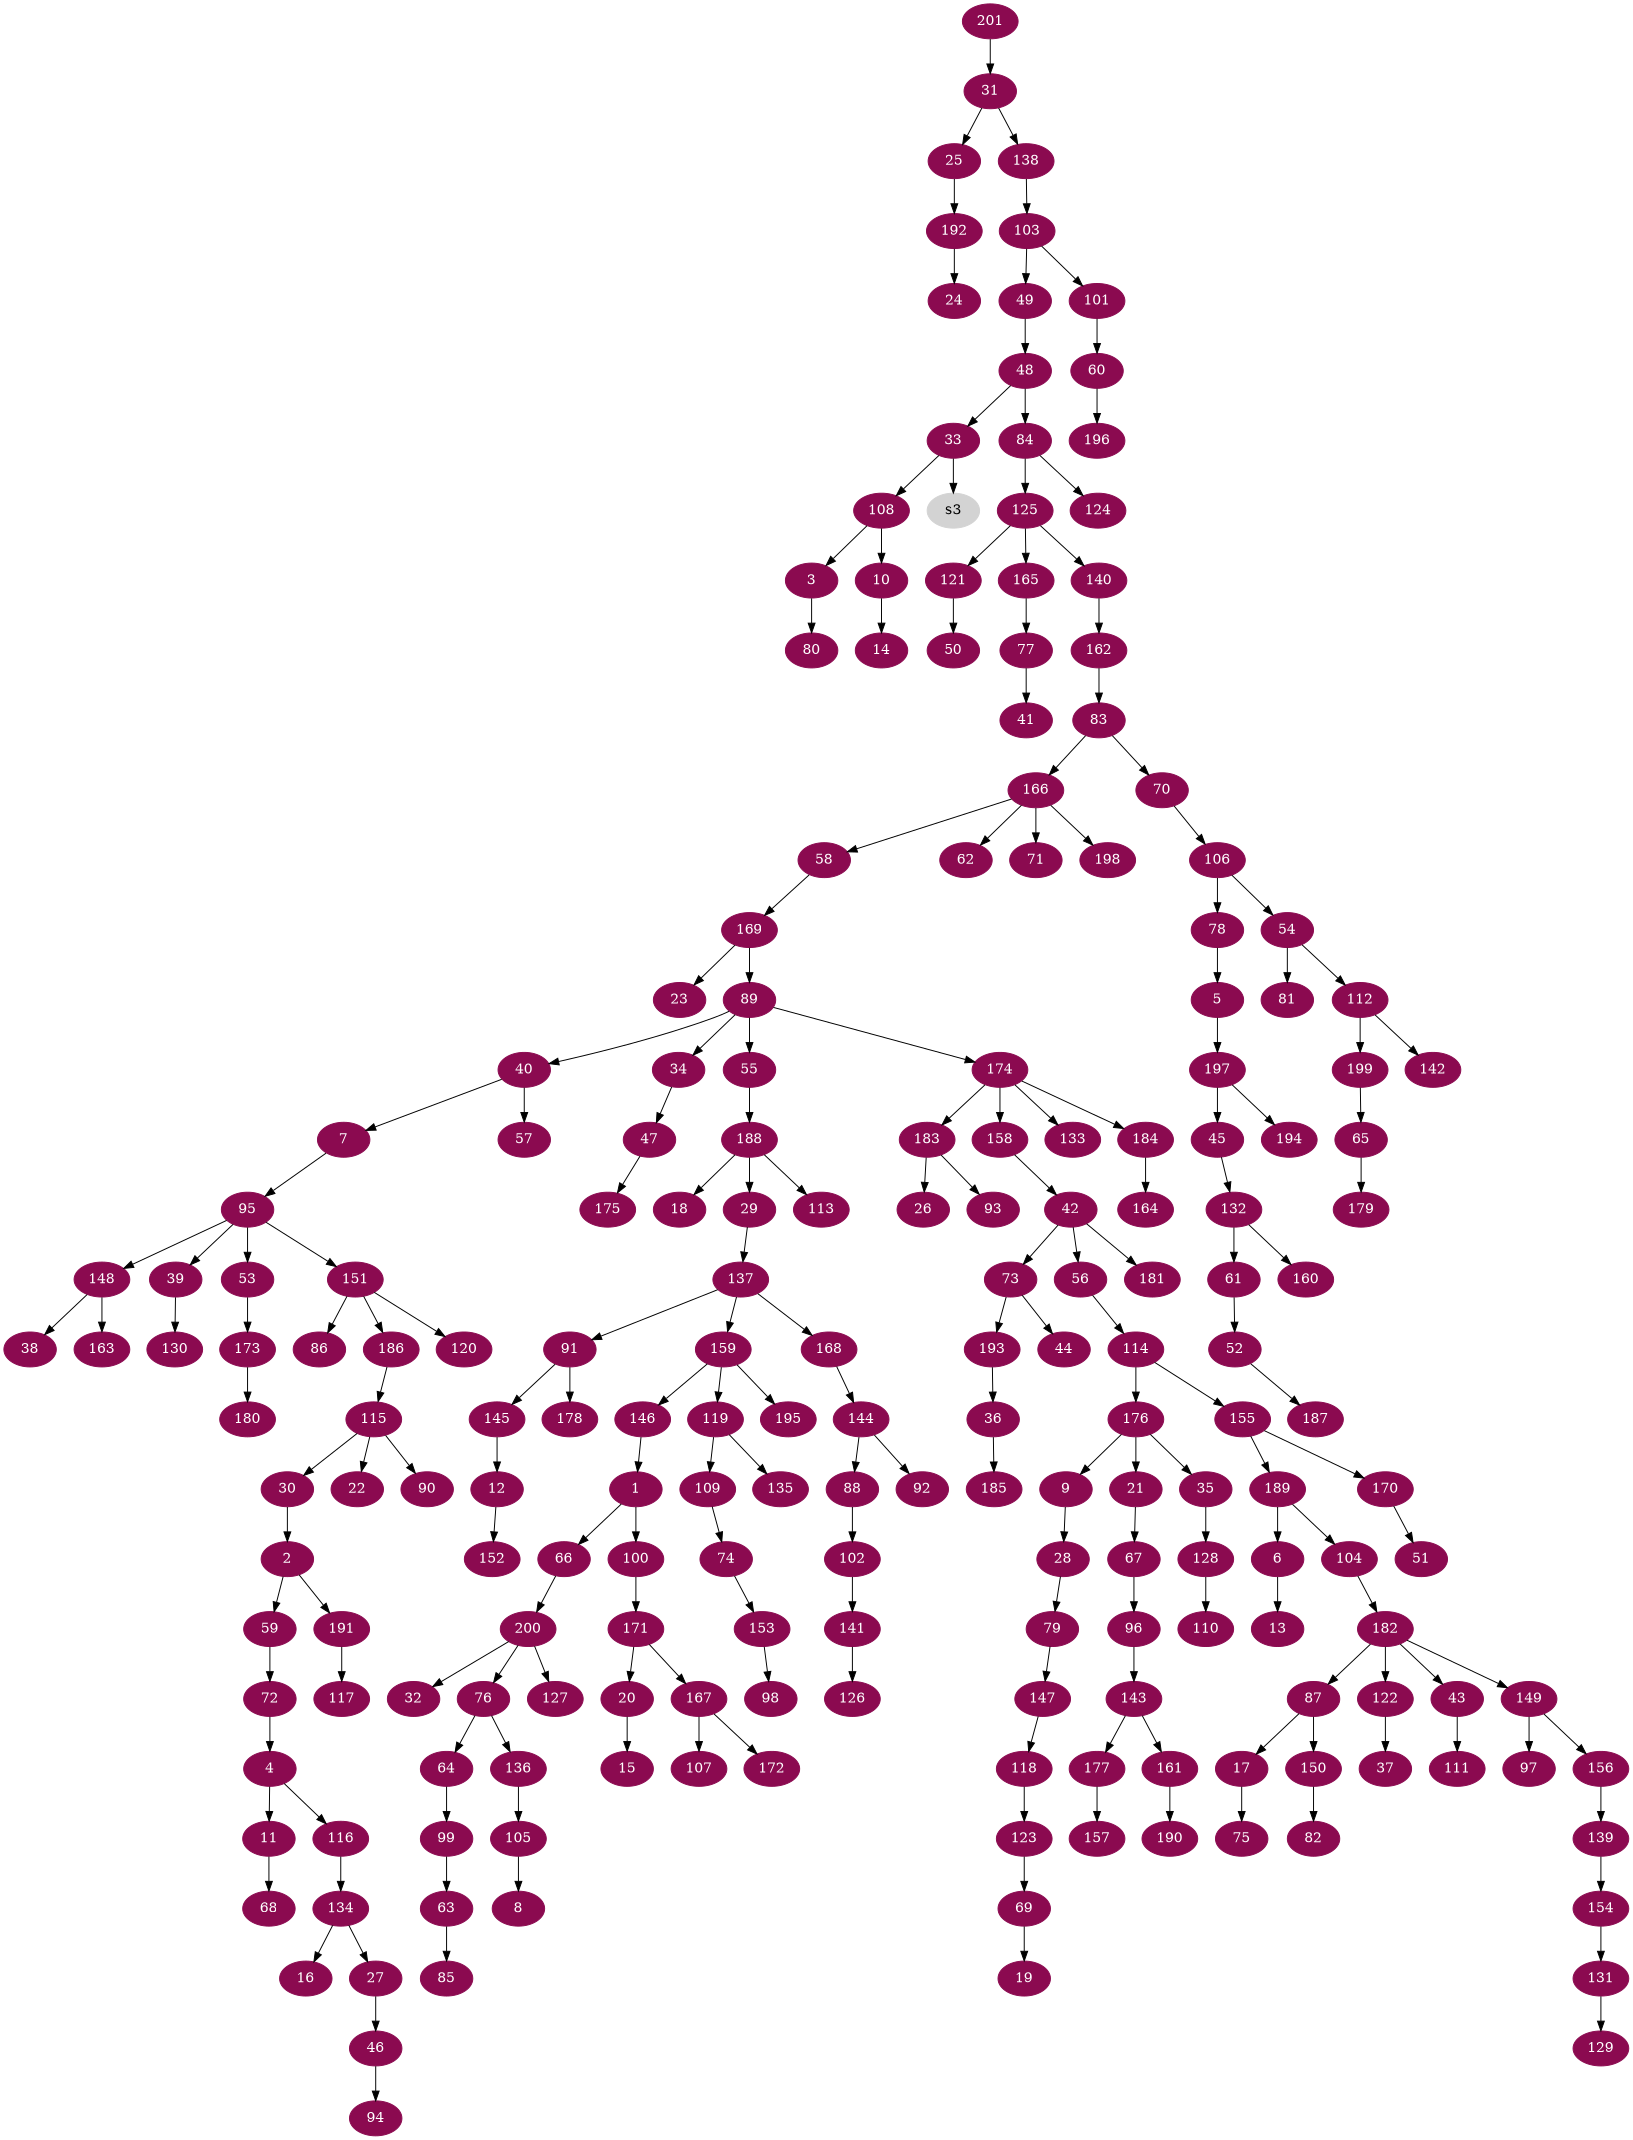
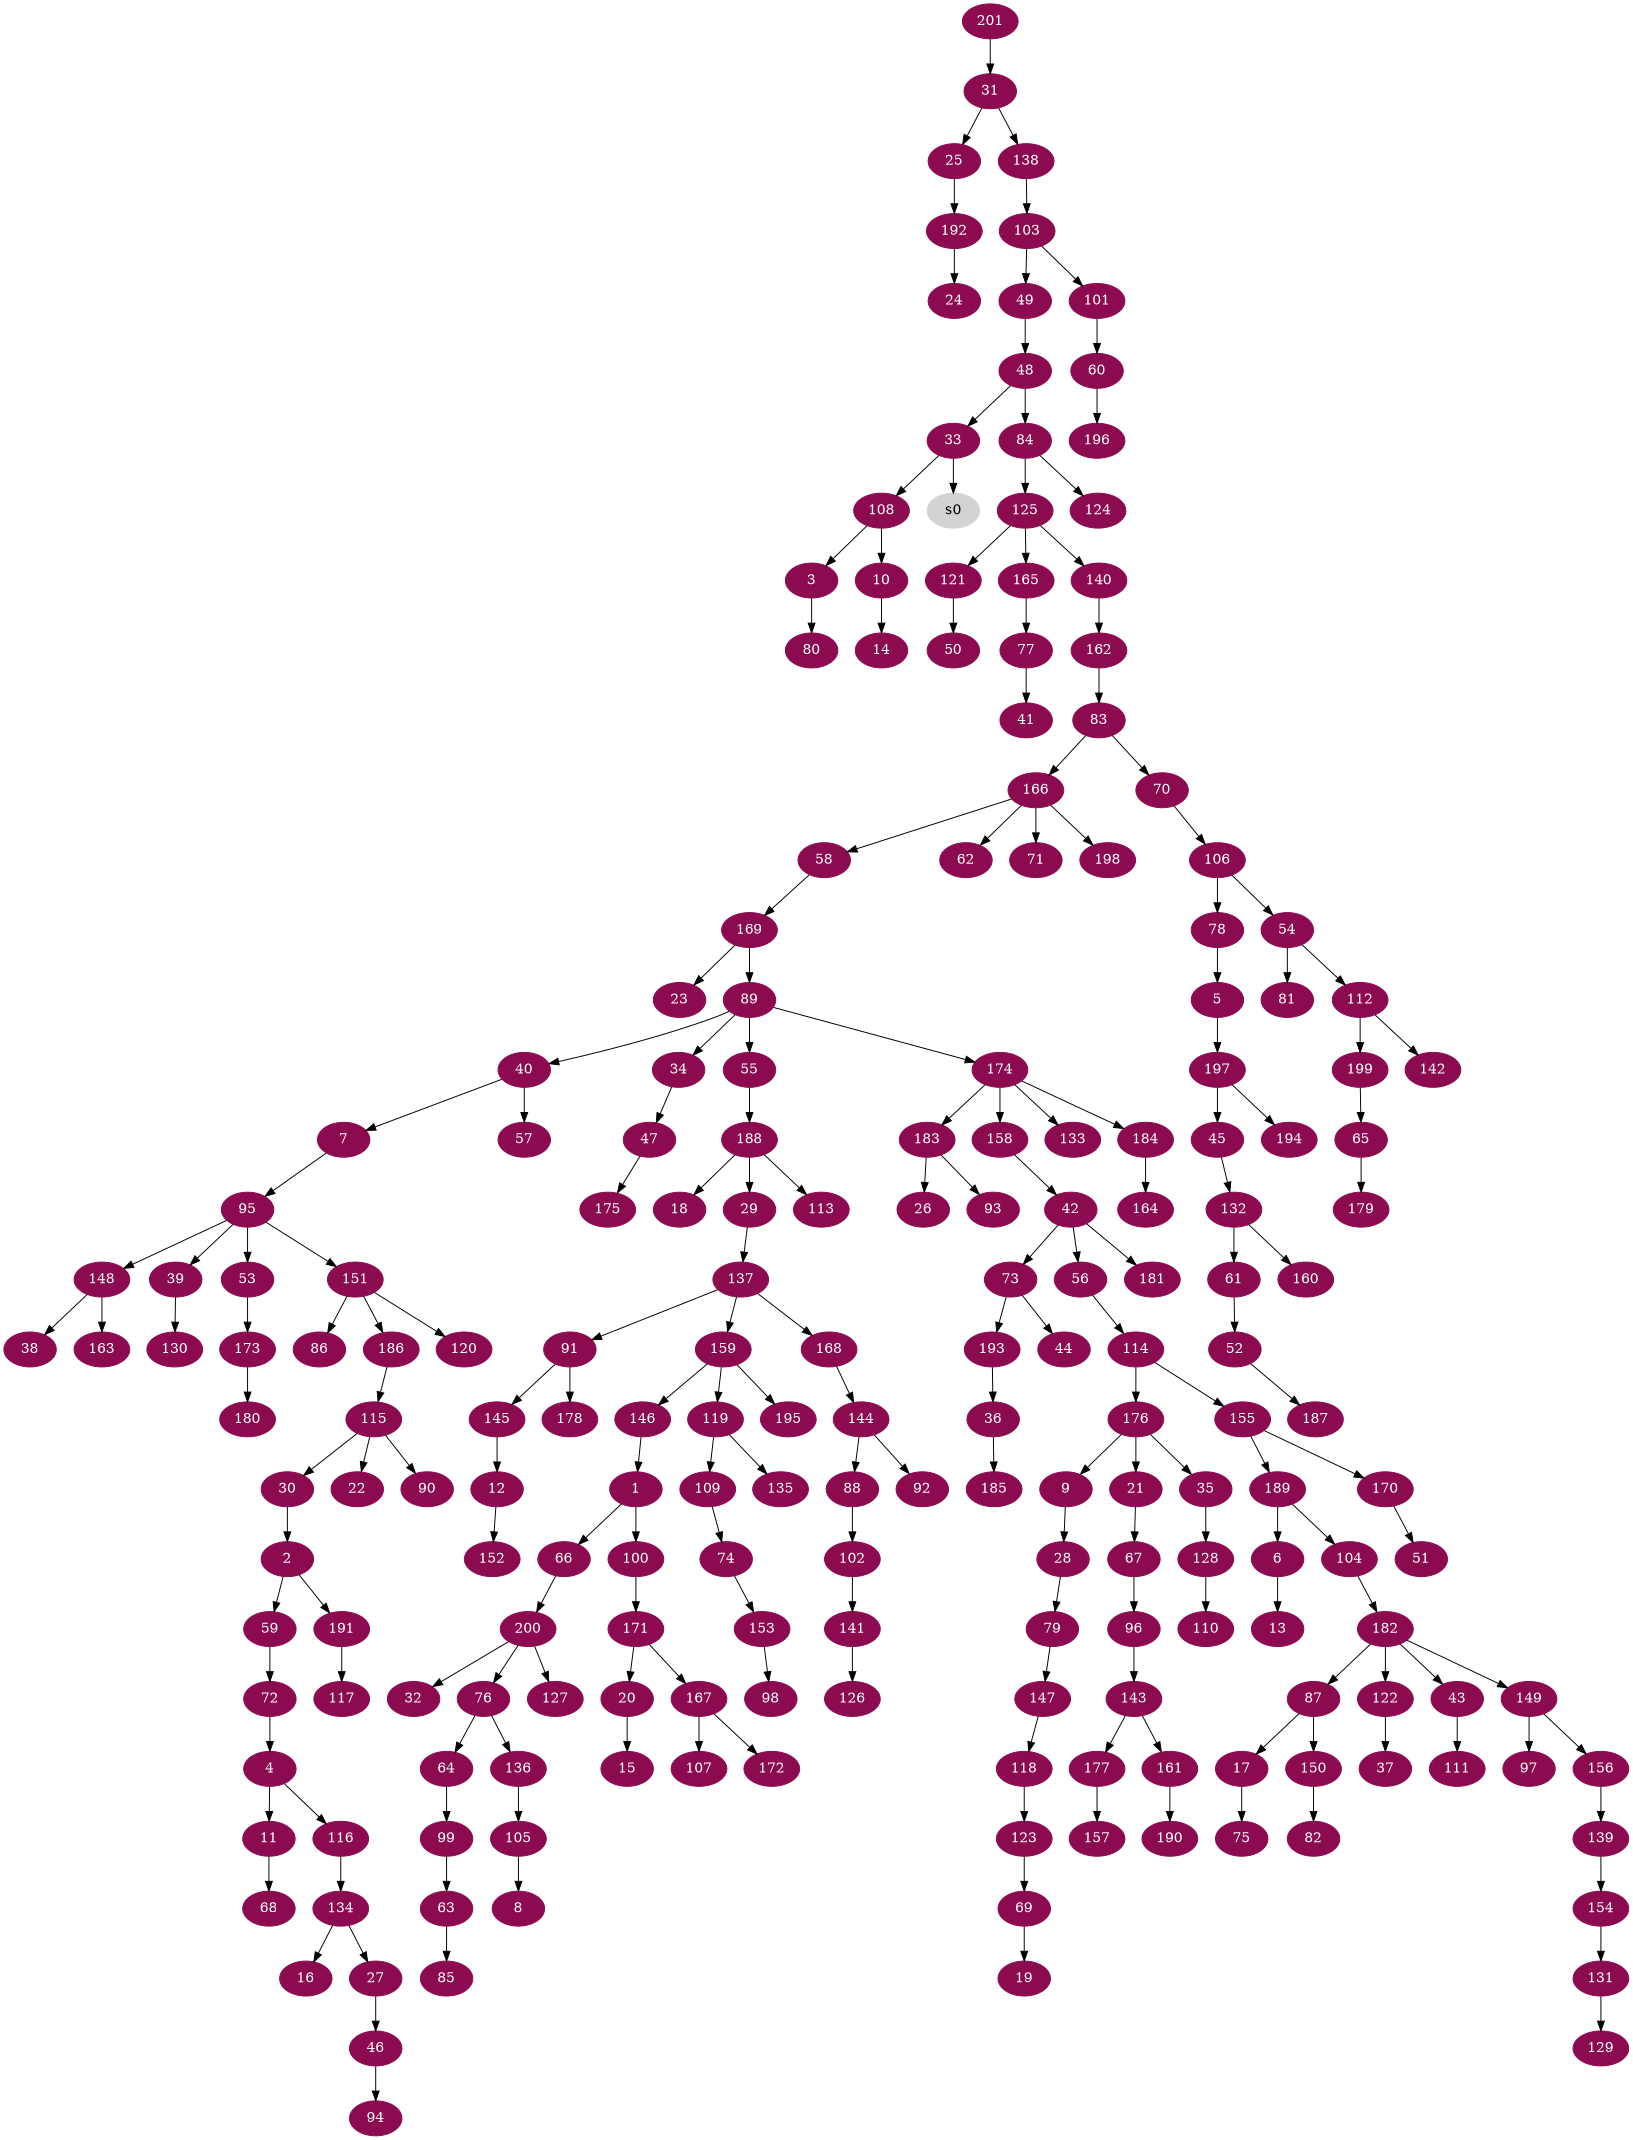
(953, 511) -> (953, 511)
